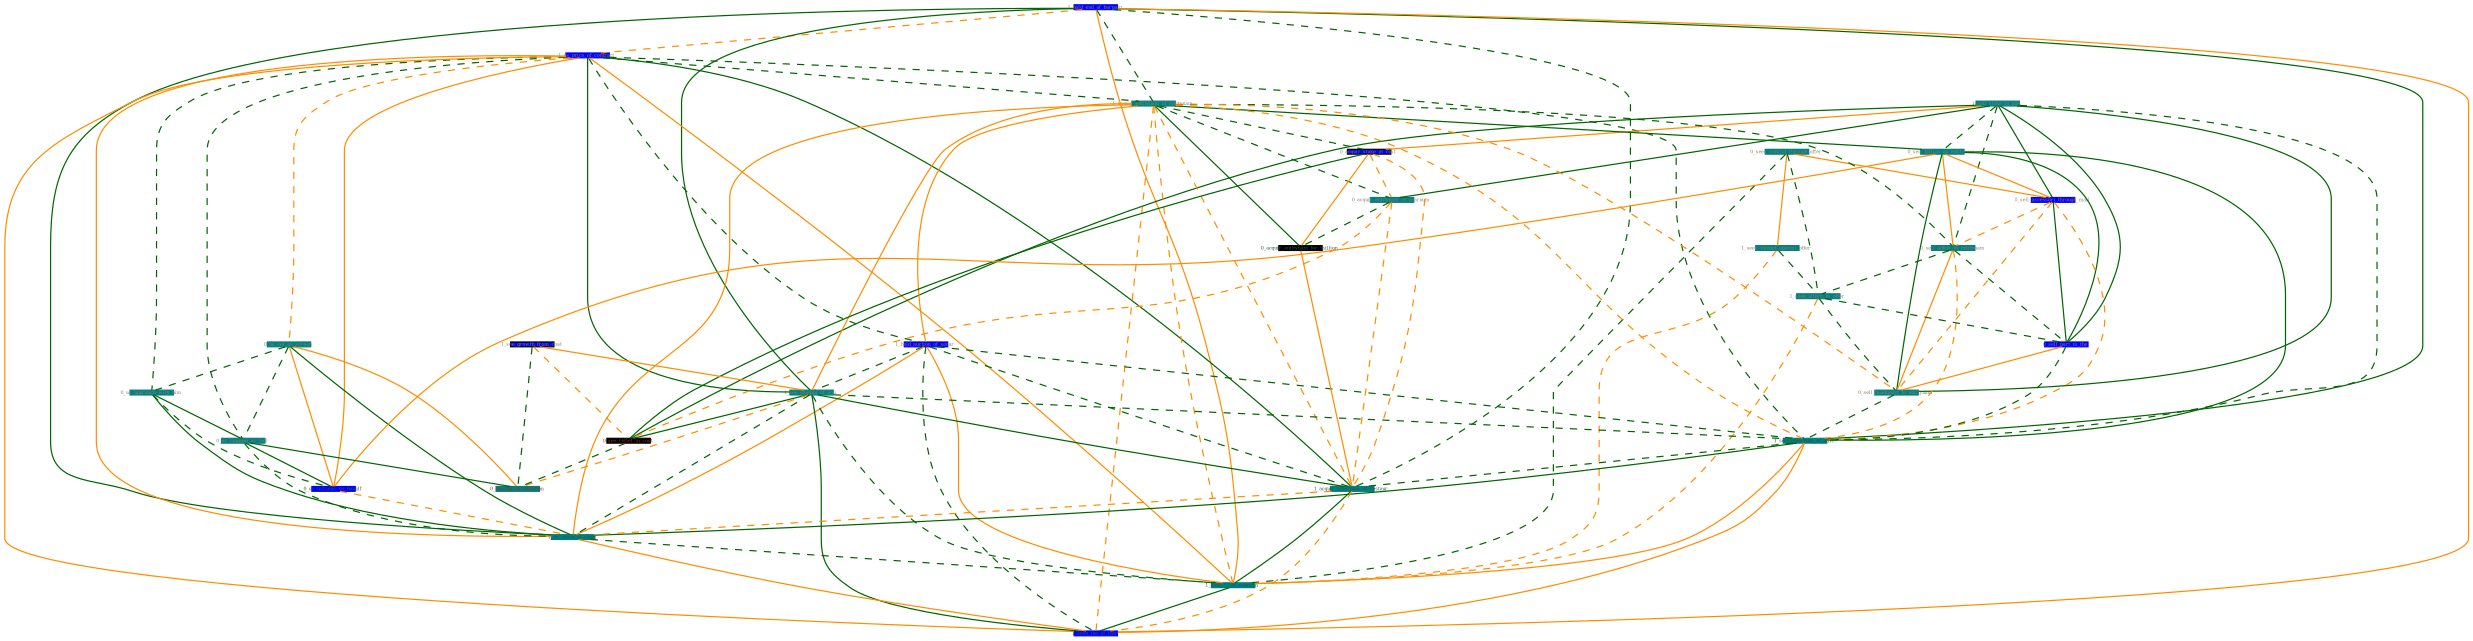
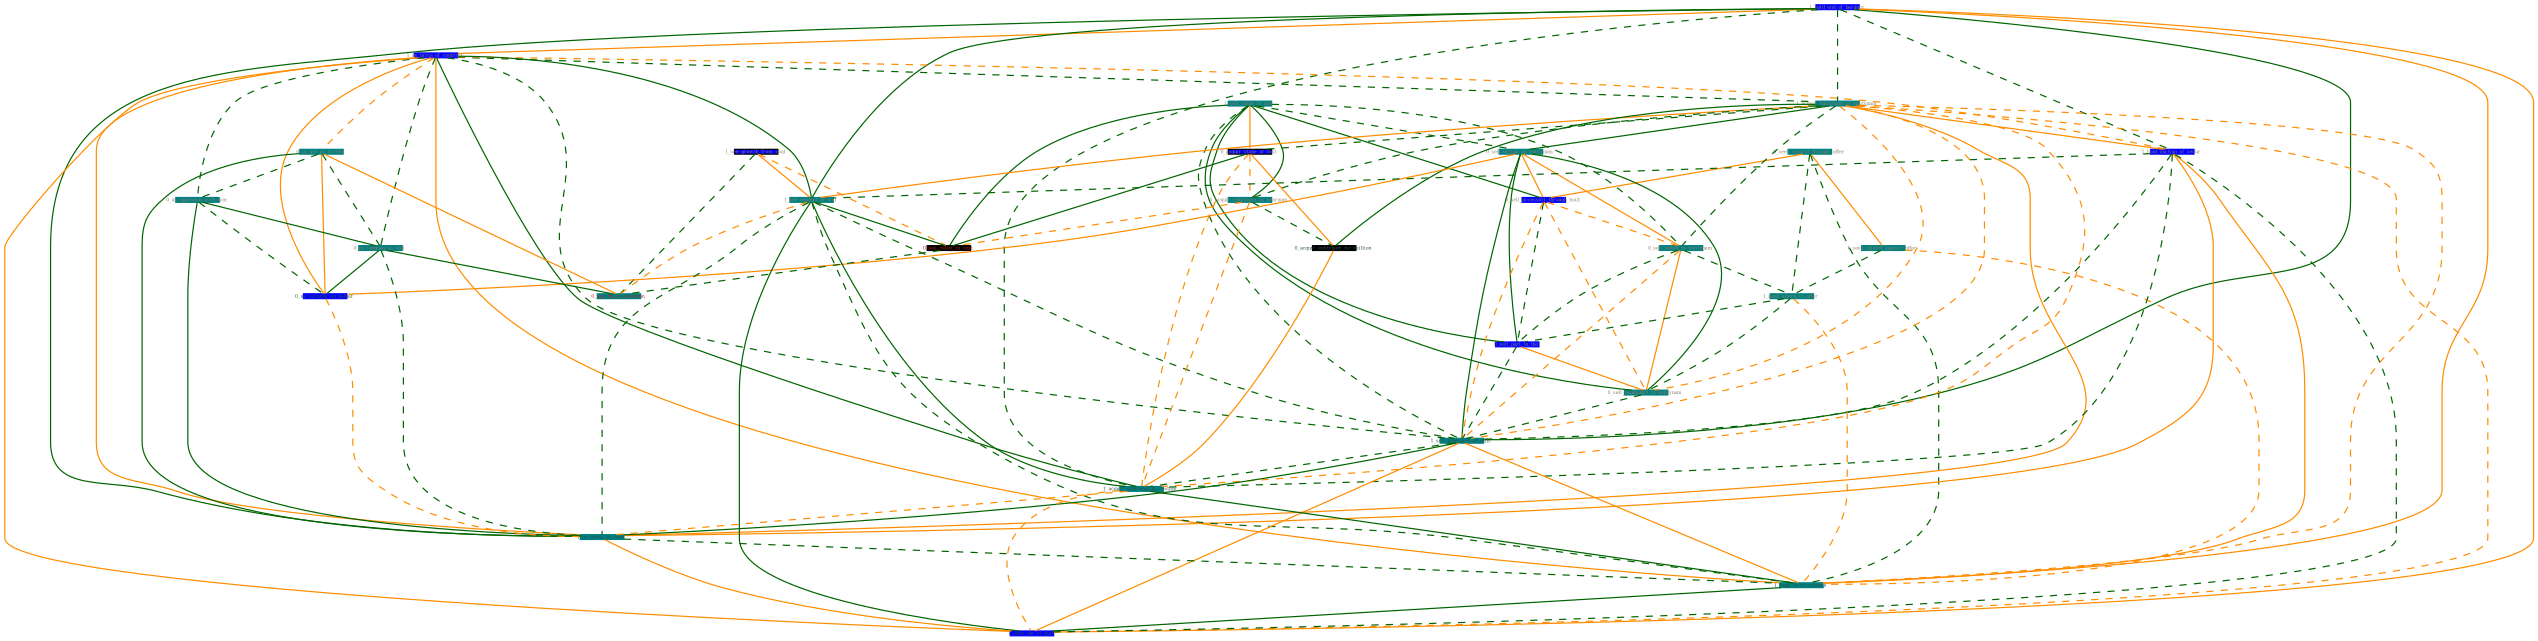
(914, 25) -> (967, 37)
none -> (2005, 79)
(719, 226) -> (1272, 74)
(2060, 272) -> (1531, 272)
